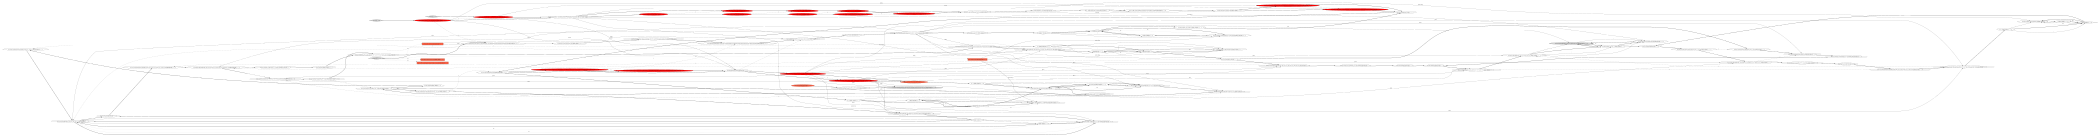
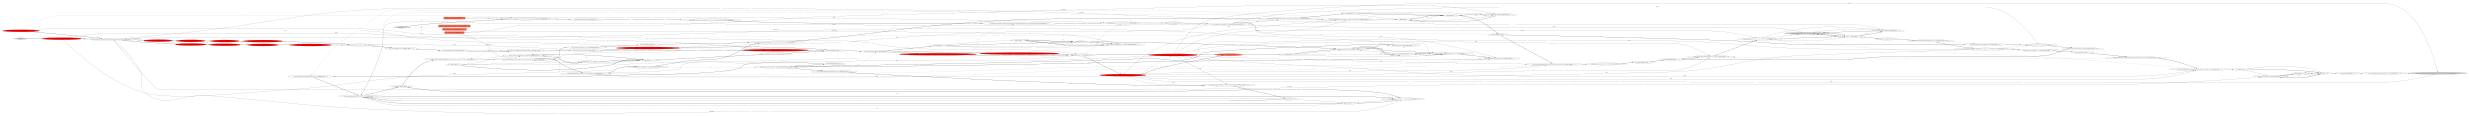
(1870, 16) -> (2335, 73)
(377, 20) -> none
(978, 33) -> none
(803, 86) -> (2348, 73)
